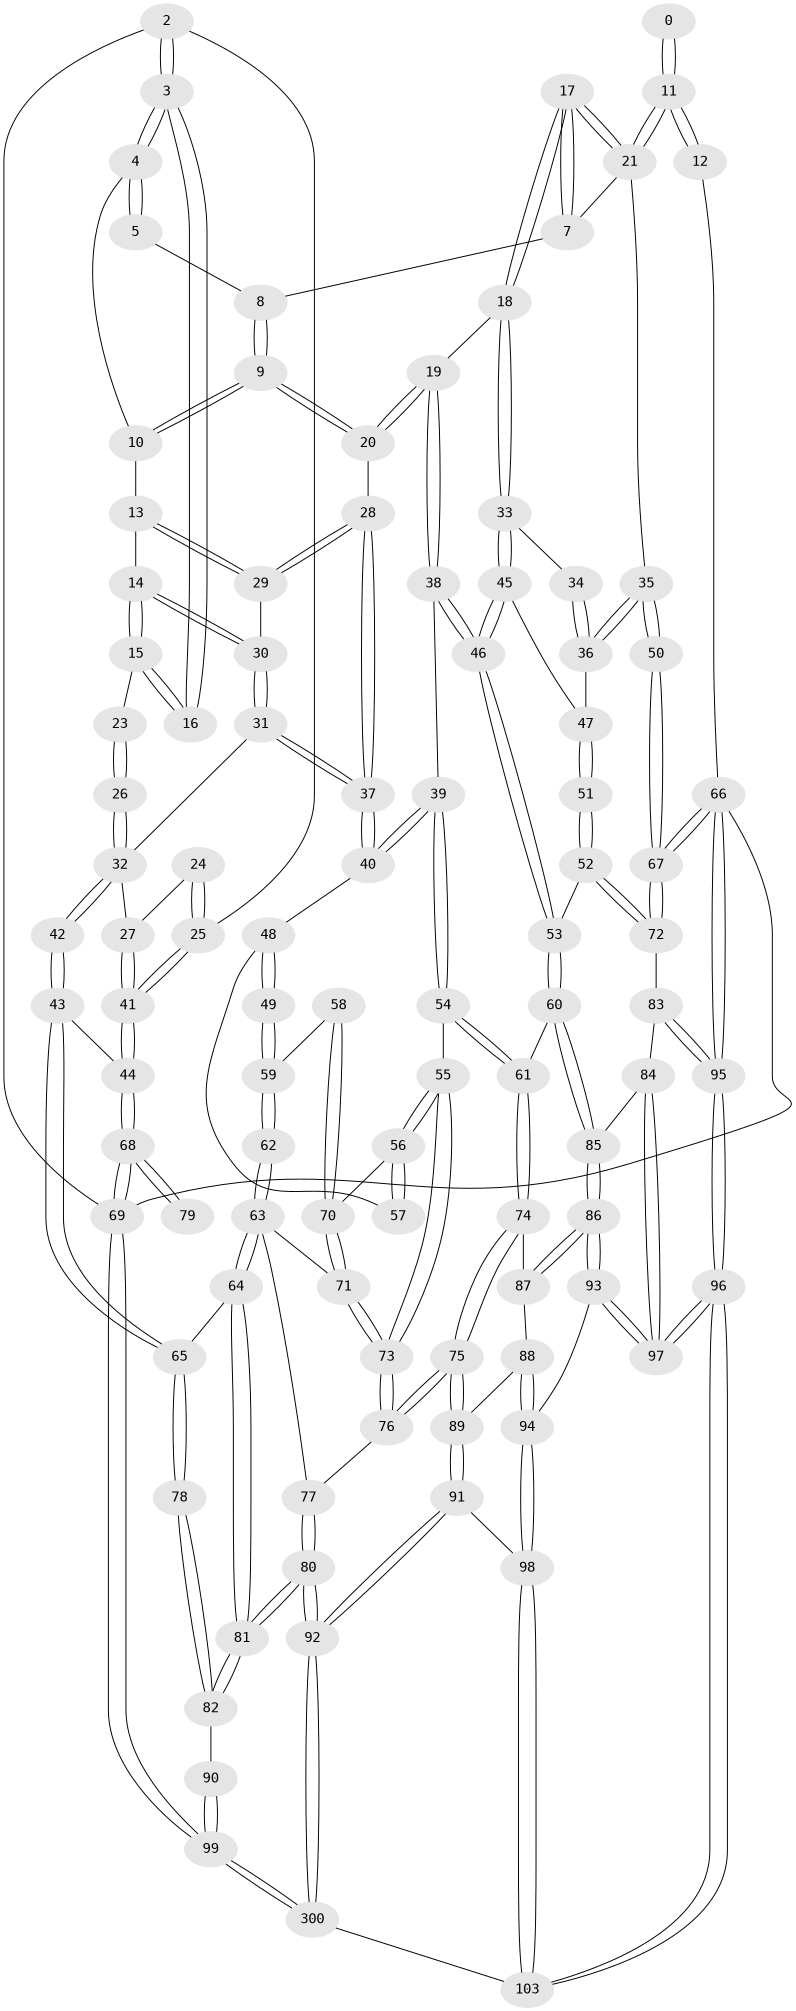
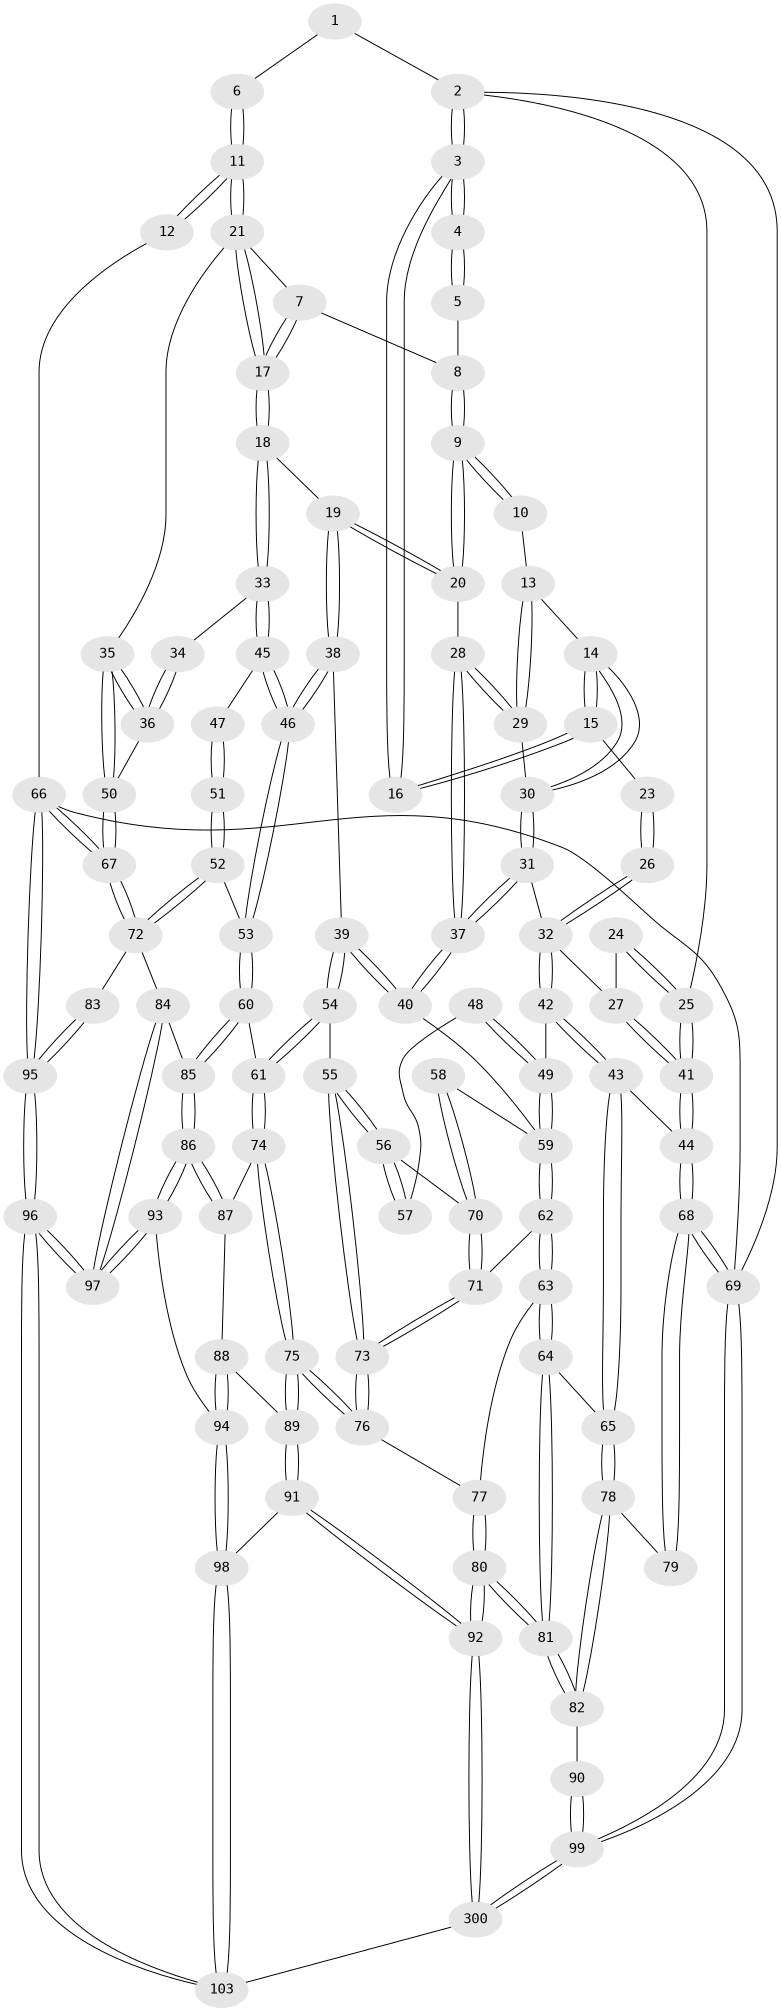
none -> (335, 21)
(669, 21) -> (237, 92)
(94, 301) -> none
(586, 689) -> (128, 760)
(318, 900) -> (484, 1069)
none -> (546, 1041)
(652, 1041) -> (149, 971)
(301, 1252) -> (511, 1252)
none -> (640, 1533)
